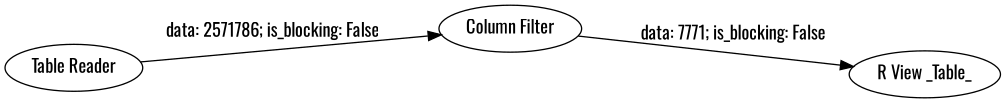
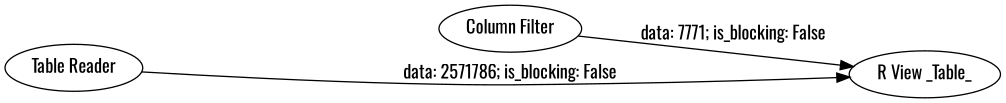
(284, 49) -> (489, 85)
